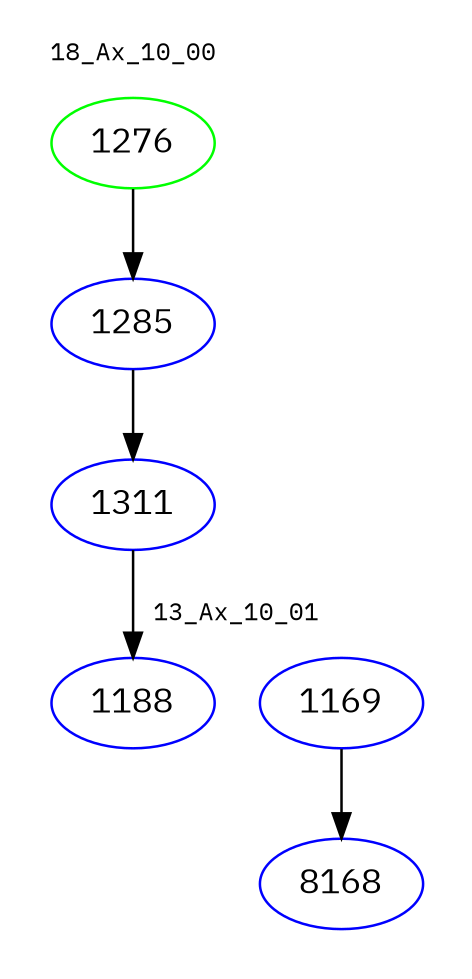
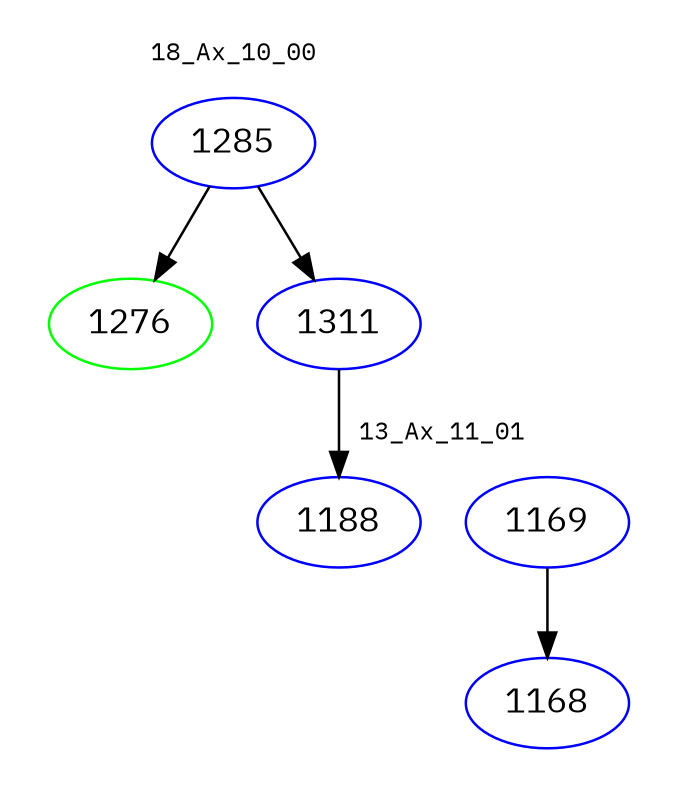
(133, 221) -> (189, 222)
(237, 614) -> (443, 433)
(342, 884) -> (547, 703)
